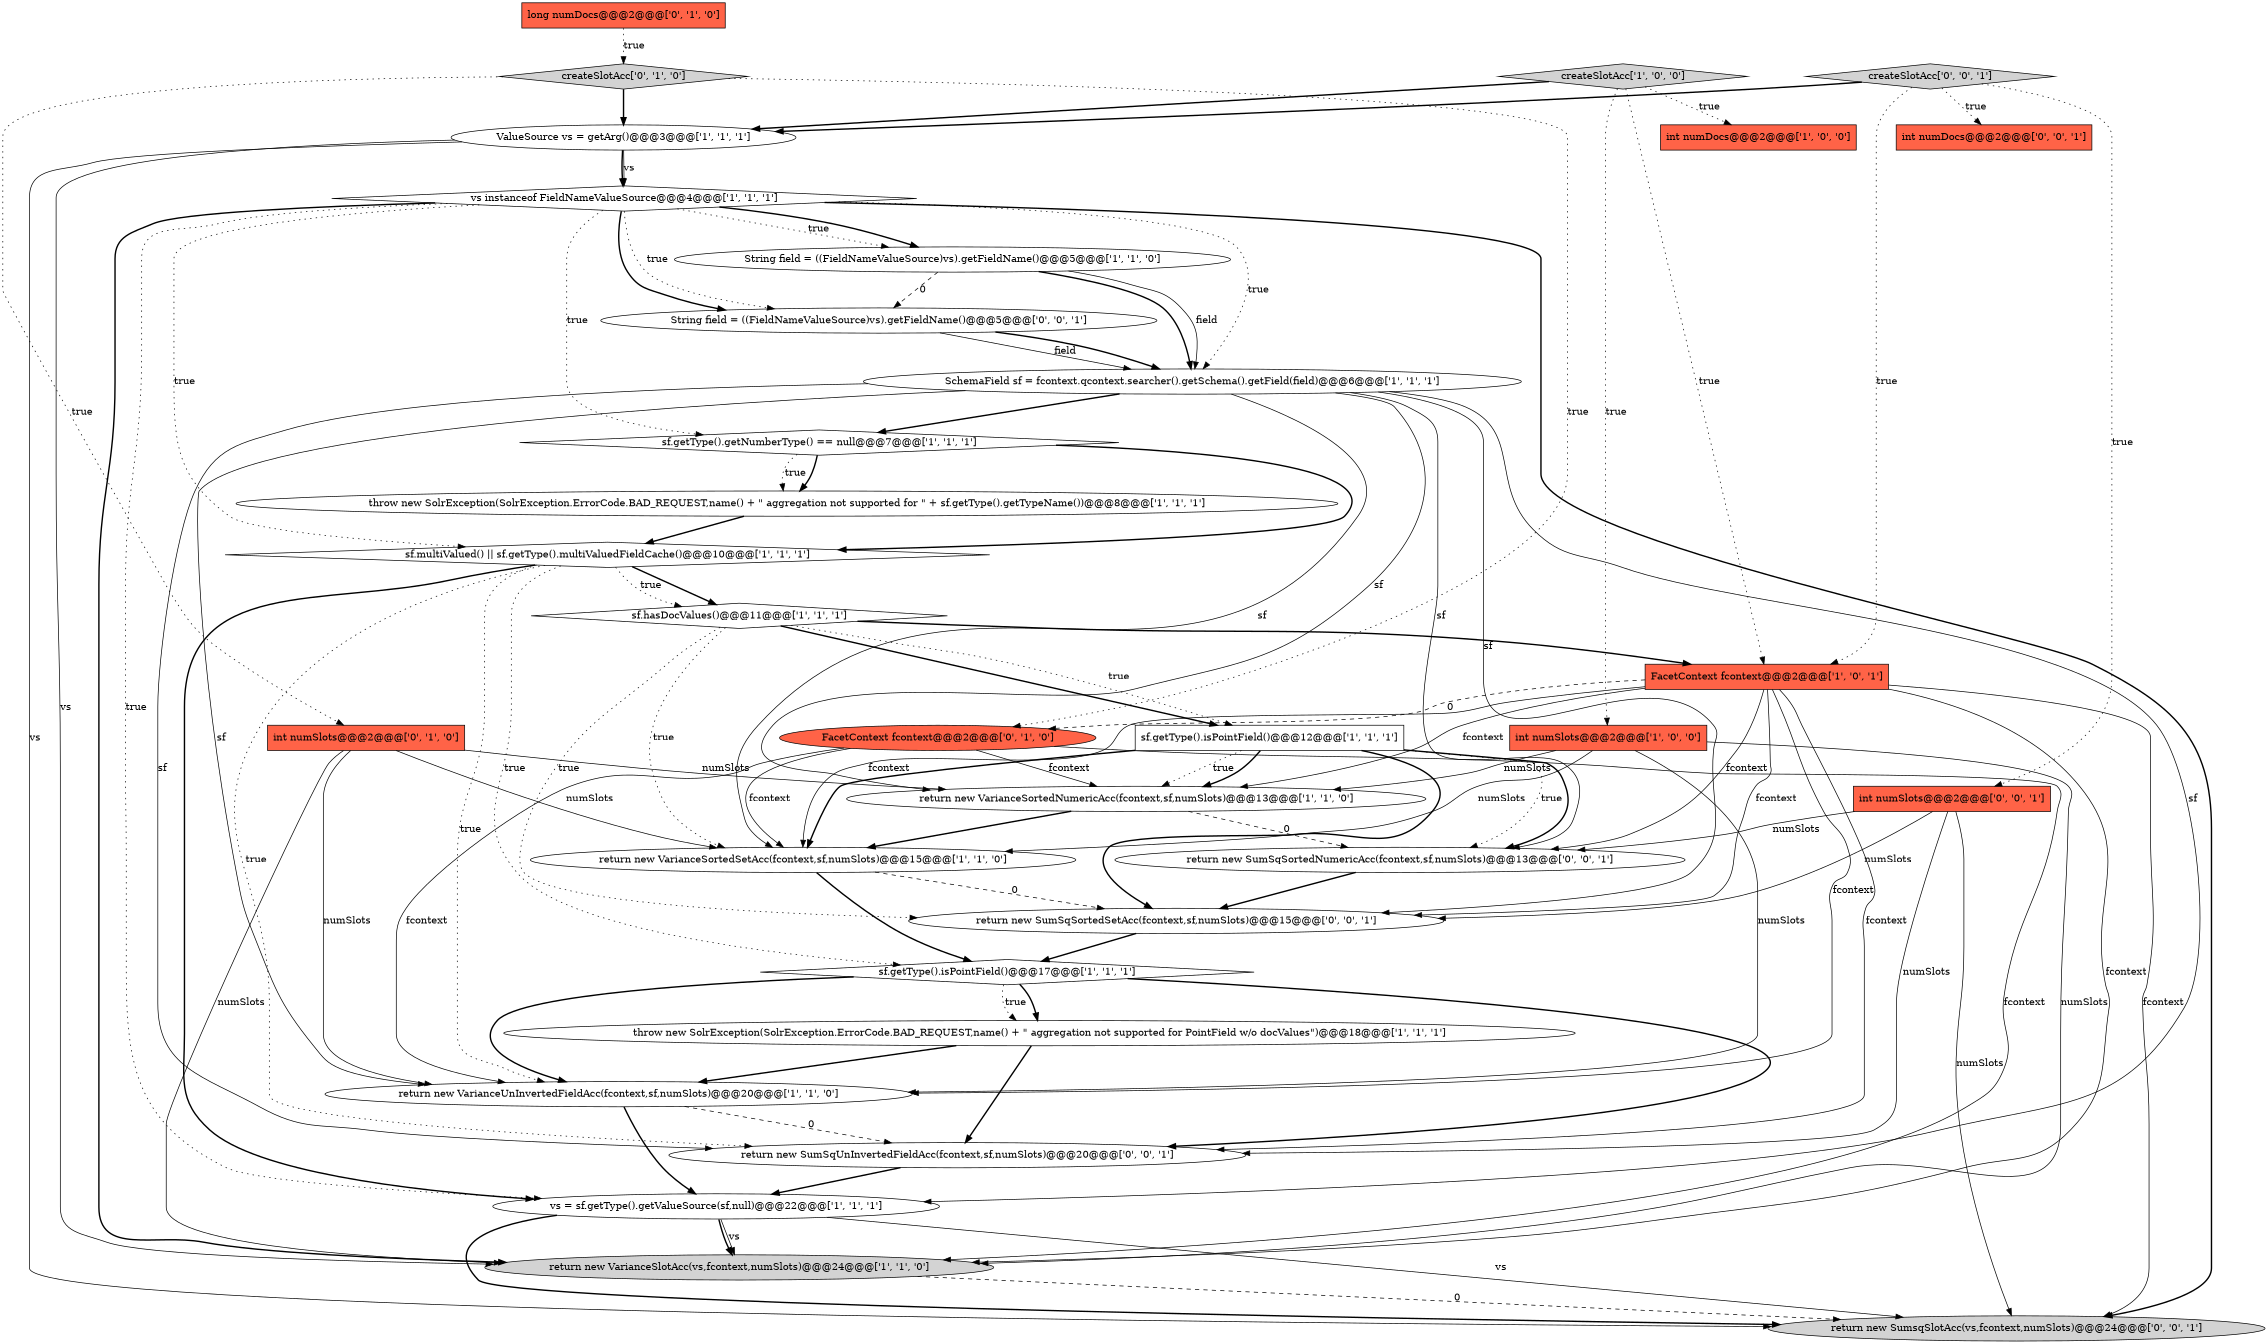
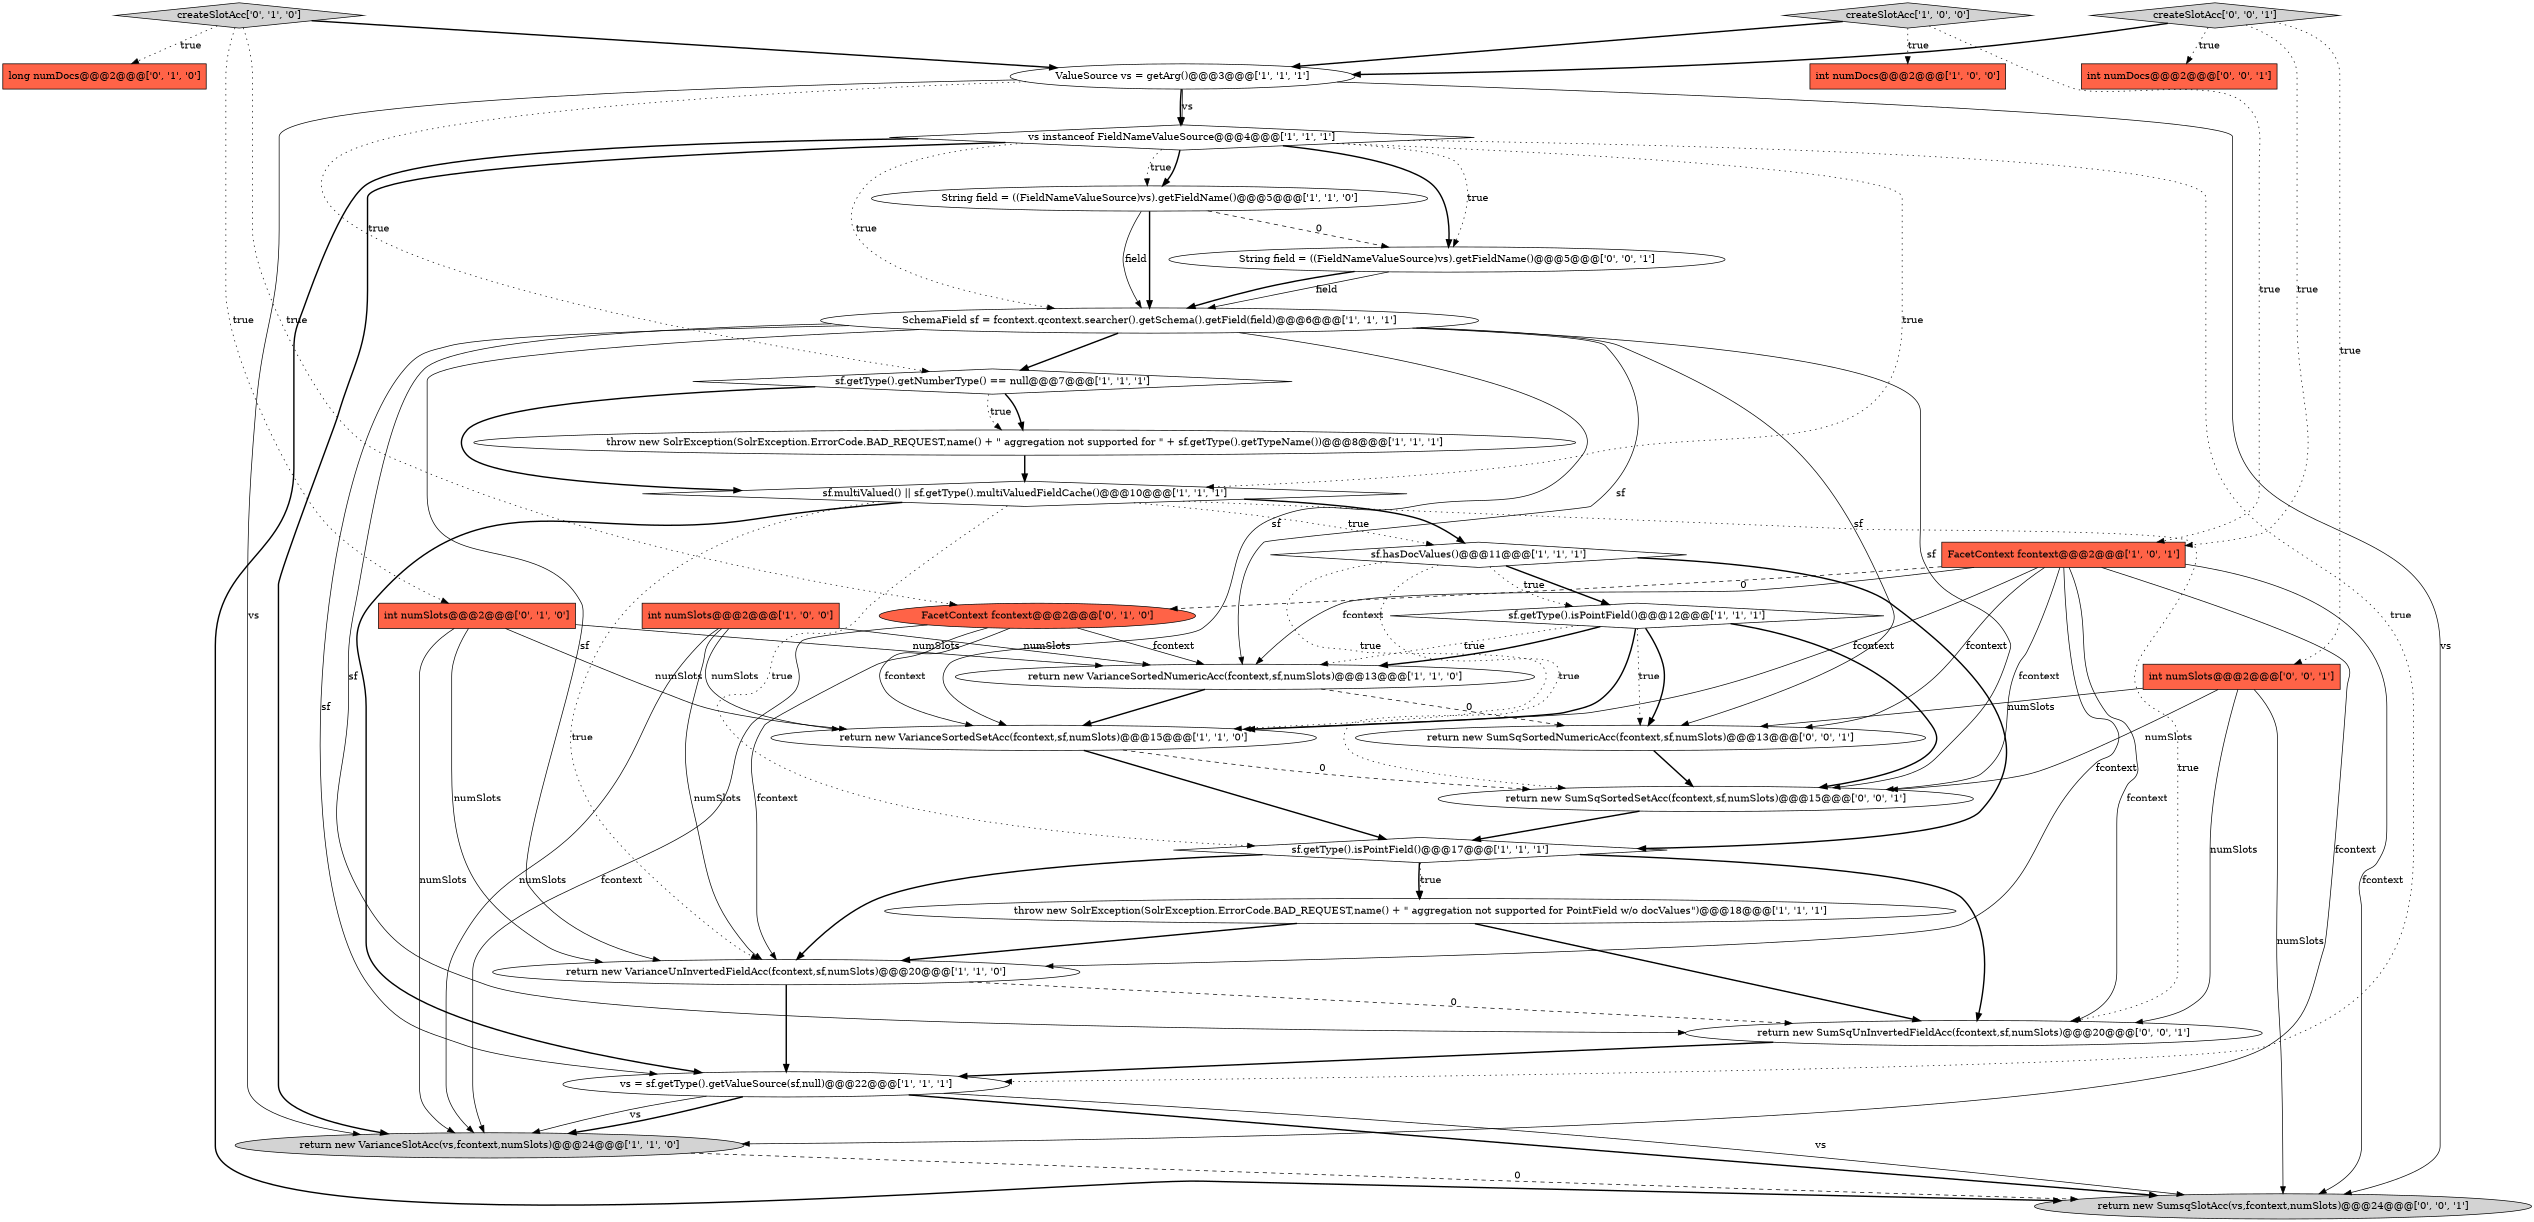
(624, 42) -> (178, 43)
(567, 362) -> (348, 154)
(1605, 402) -> none
(1271, 631) -> (1994, 708)
(1270, 738) -> (1637, 616)
